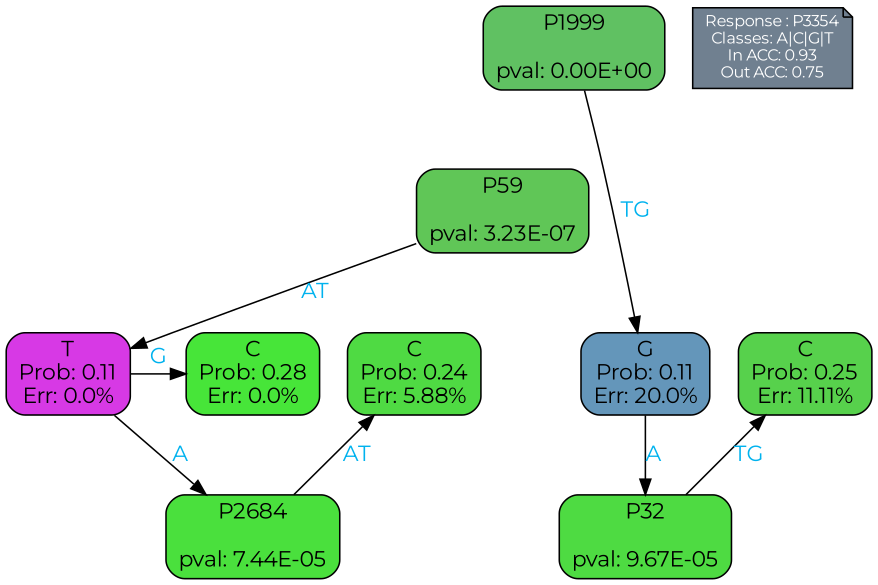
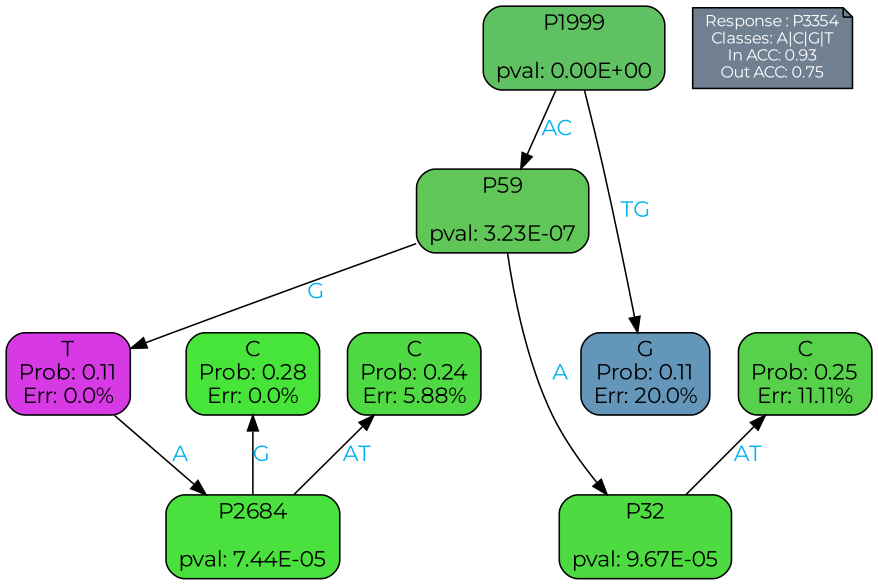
none -> (542, 122)
(316, 292) -> (316, 292)
(150, 374) -> (253, 463)
(645, 447) -> (536, 375)
(749, 455) -> (749, 455)
